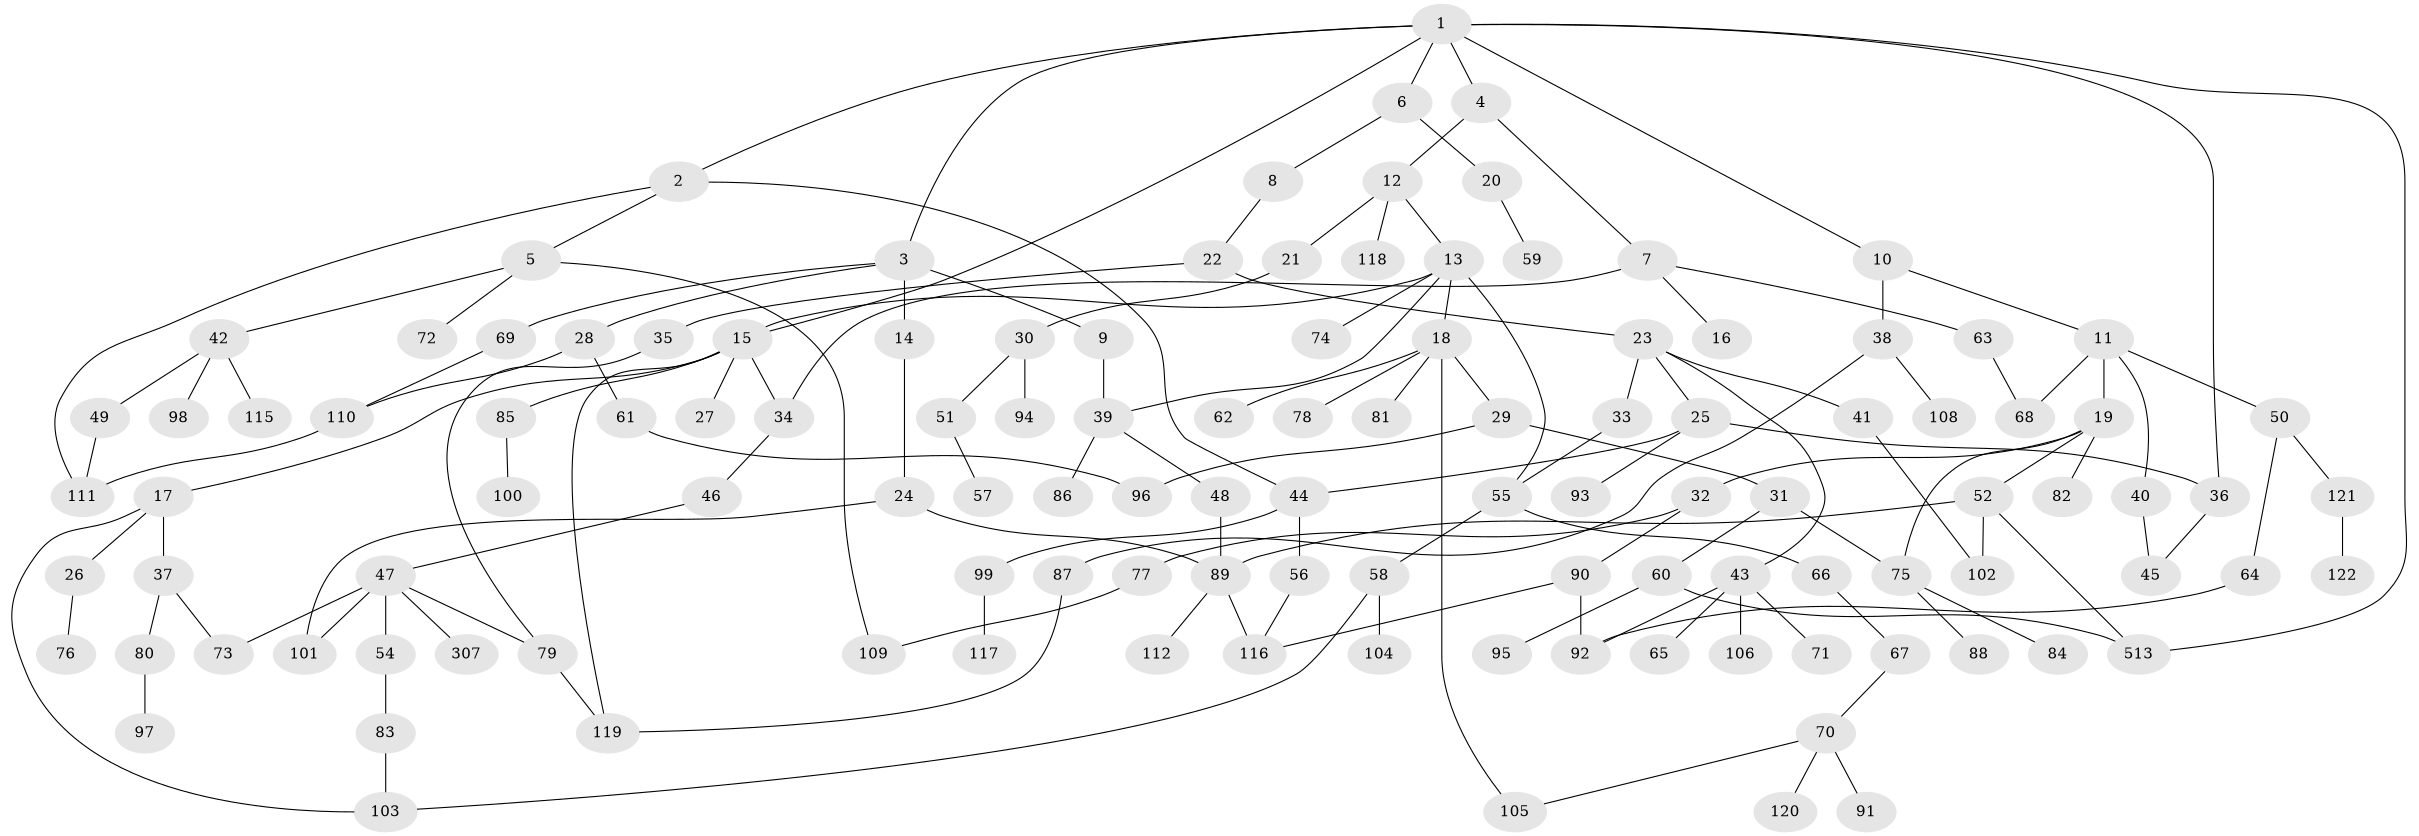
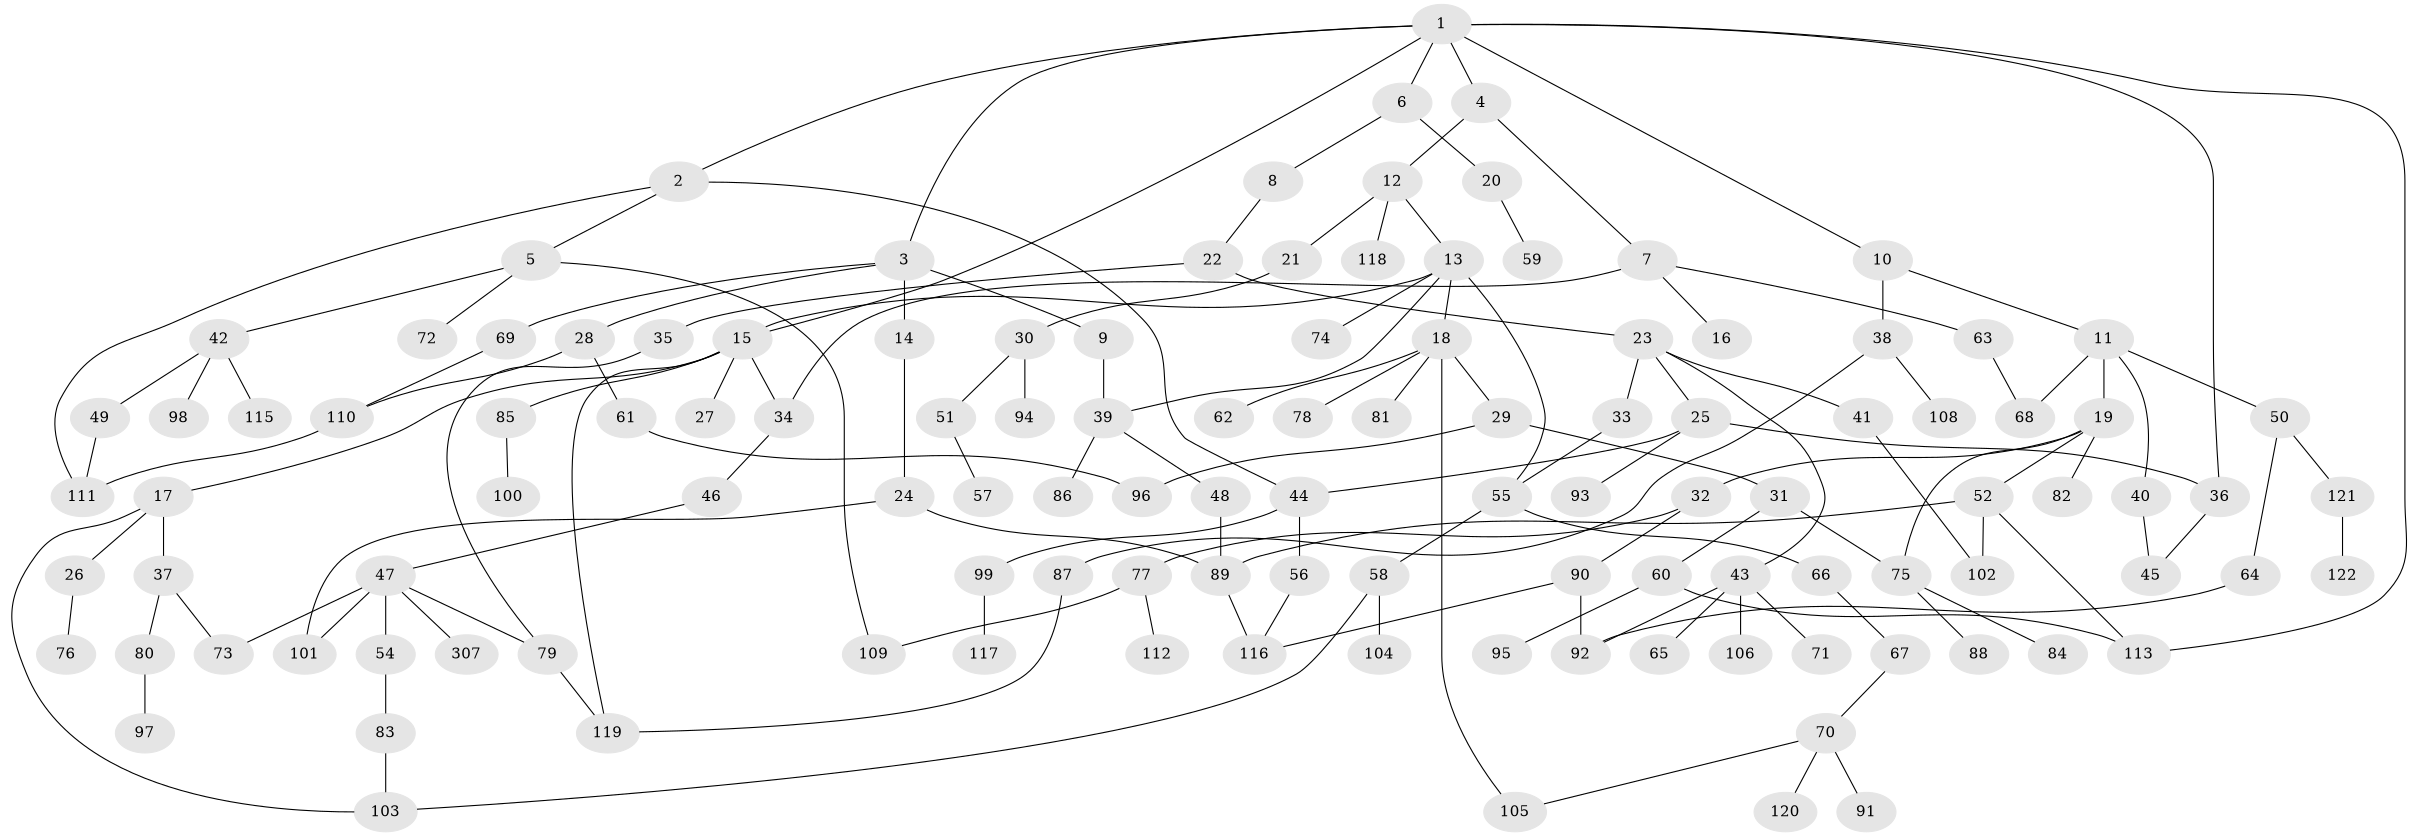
(1189, 615) -> (1150, 615)
(2139, 654) -> (2139, 654)
